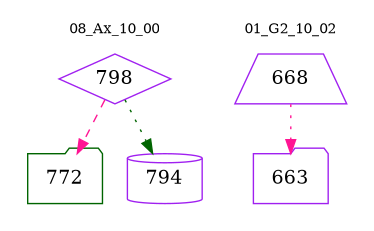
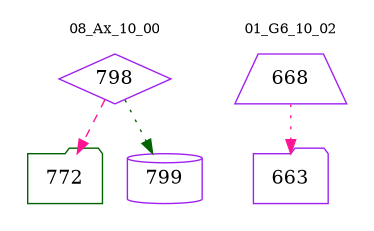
(291, 30) -> (291, 30)
(165, 179) -> (165, 179)
